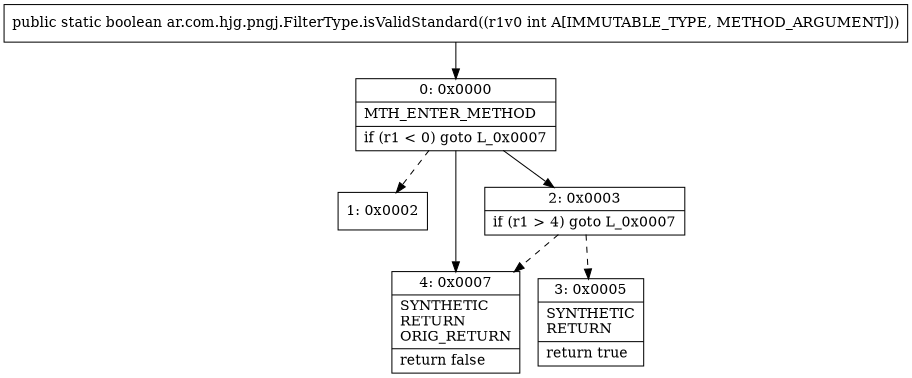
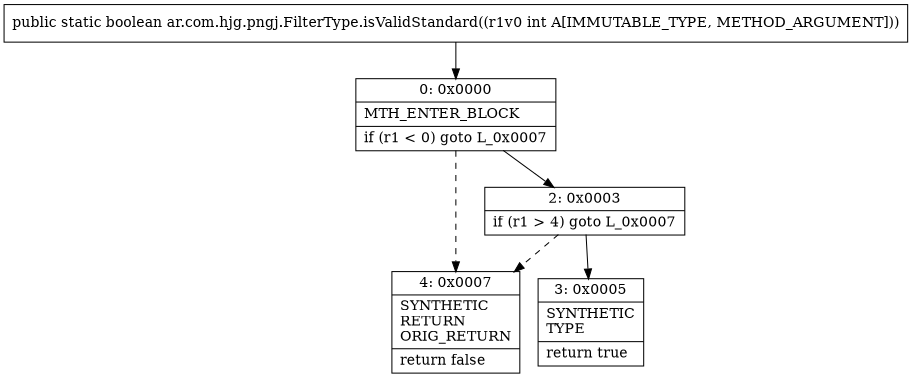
(450, 114) -> (442, 114)
(456, 206) -> (456, 206)
(383, 211) -> none
(587, 252) -> (587, 252)
(579, 329) -> (566, 329)
